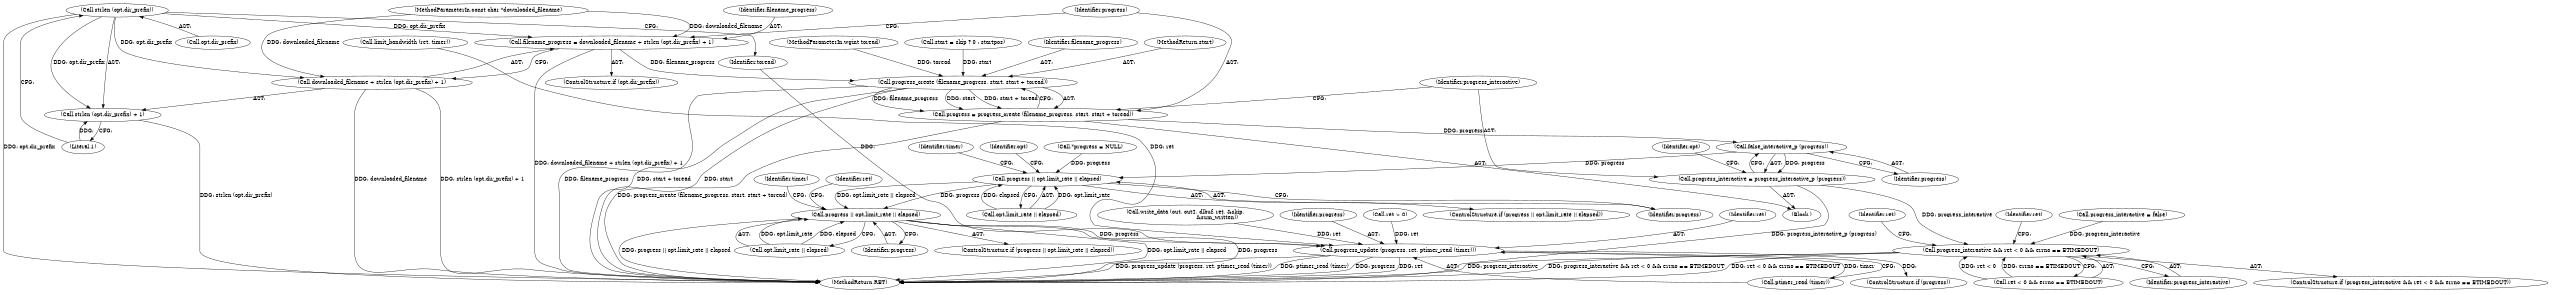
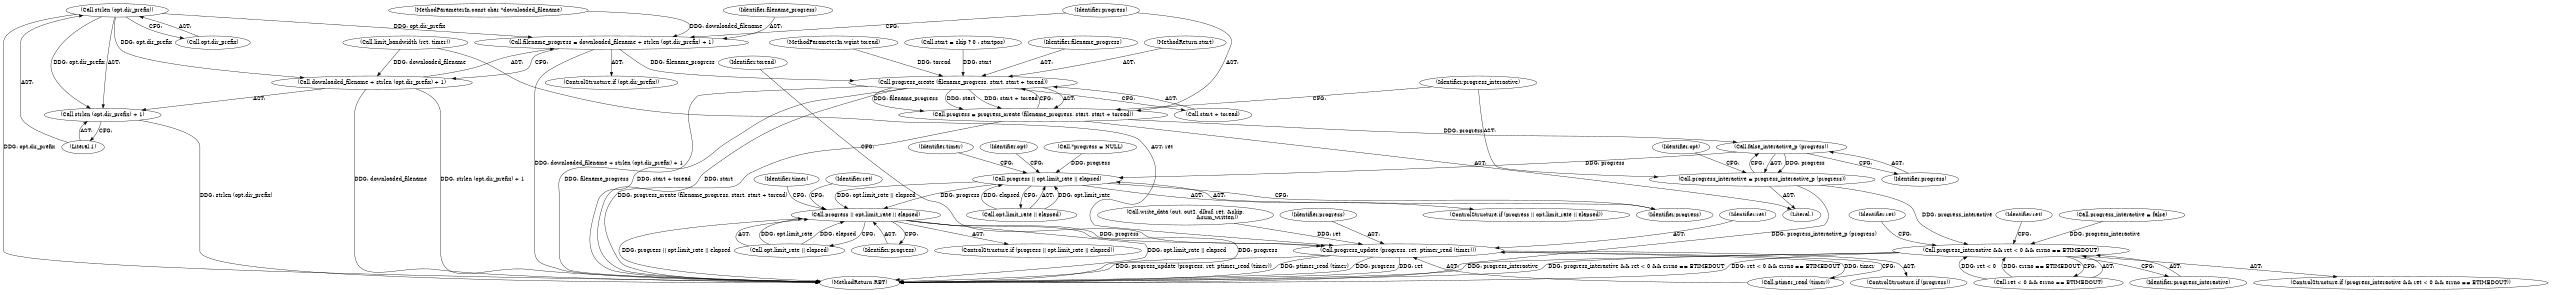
(468, 22) -> (152, 30)
(297, 26) -> (390, 61)
(28, 83) -> (28, 83)
none -> (1213, 115)
(88, 131) -> (88, 131)
(869, 147) -> (869, 147)
(1162, 147) -> (1162, 147)
(1390, 215) -> none
(1802, 215) -> (1802, 215)
(1911, 267) -> (1911, 267)
